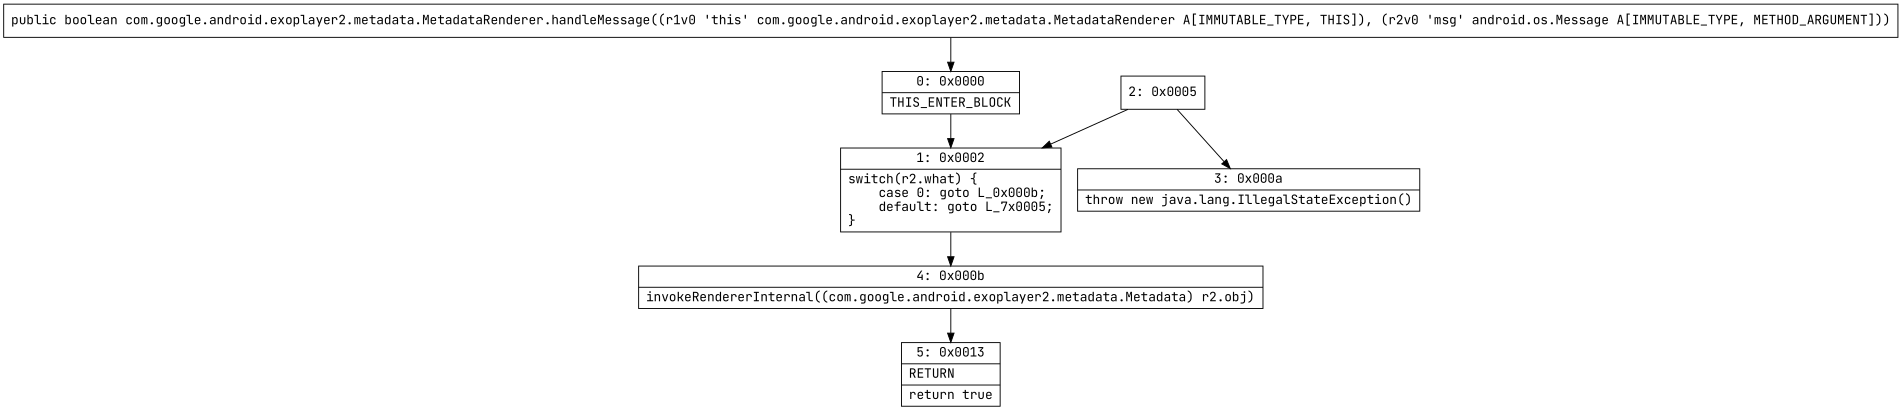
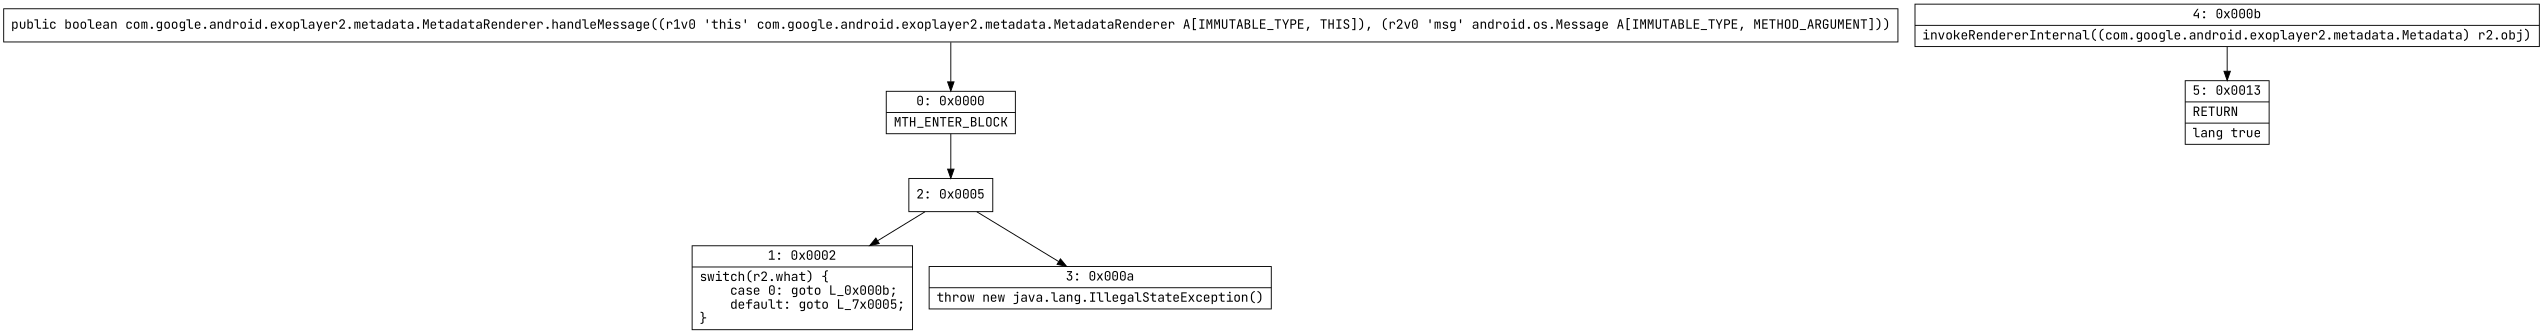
(951, 103) -> (951, 123)
(951, 126) -> (951, 151)
(951, 244) -> none
(951, 395) -> (2227, 133)
